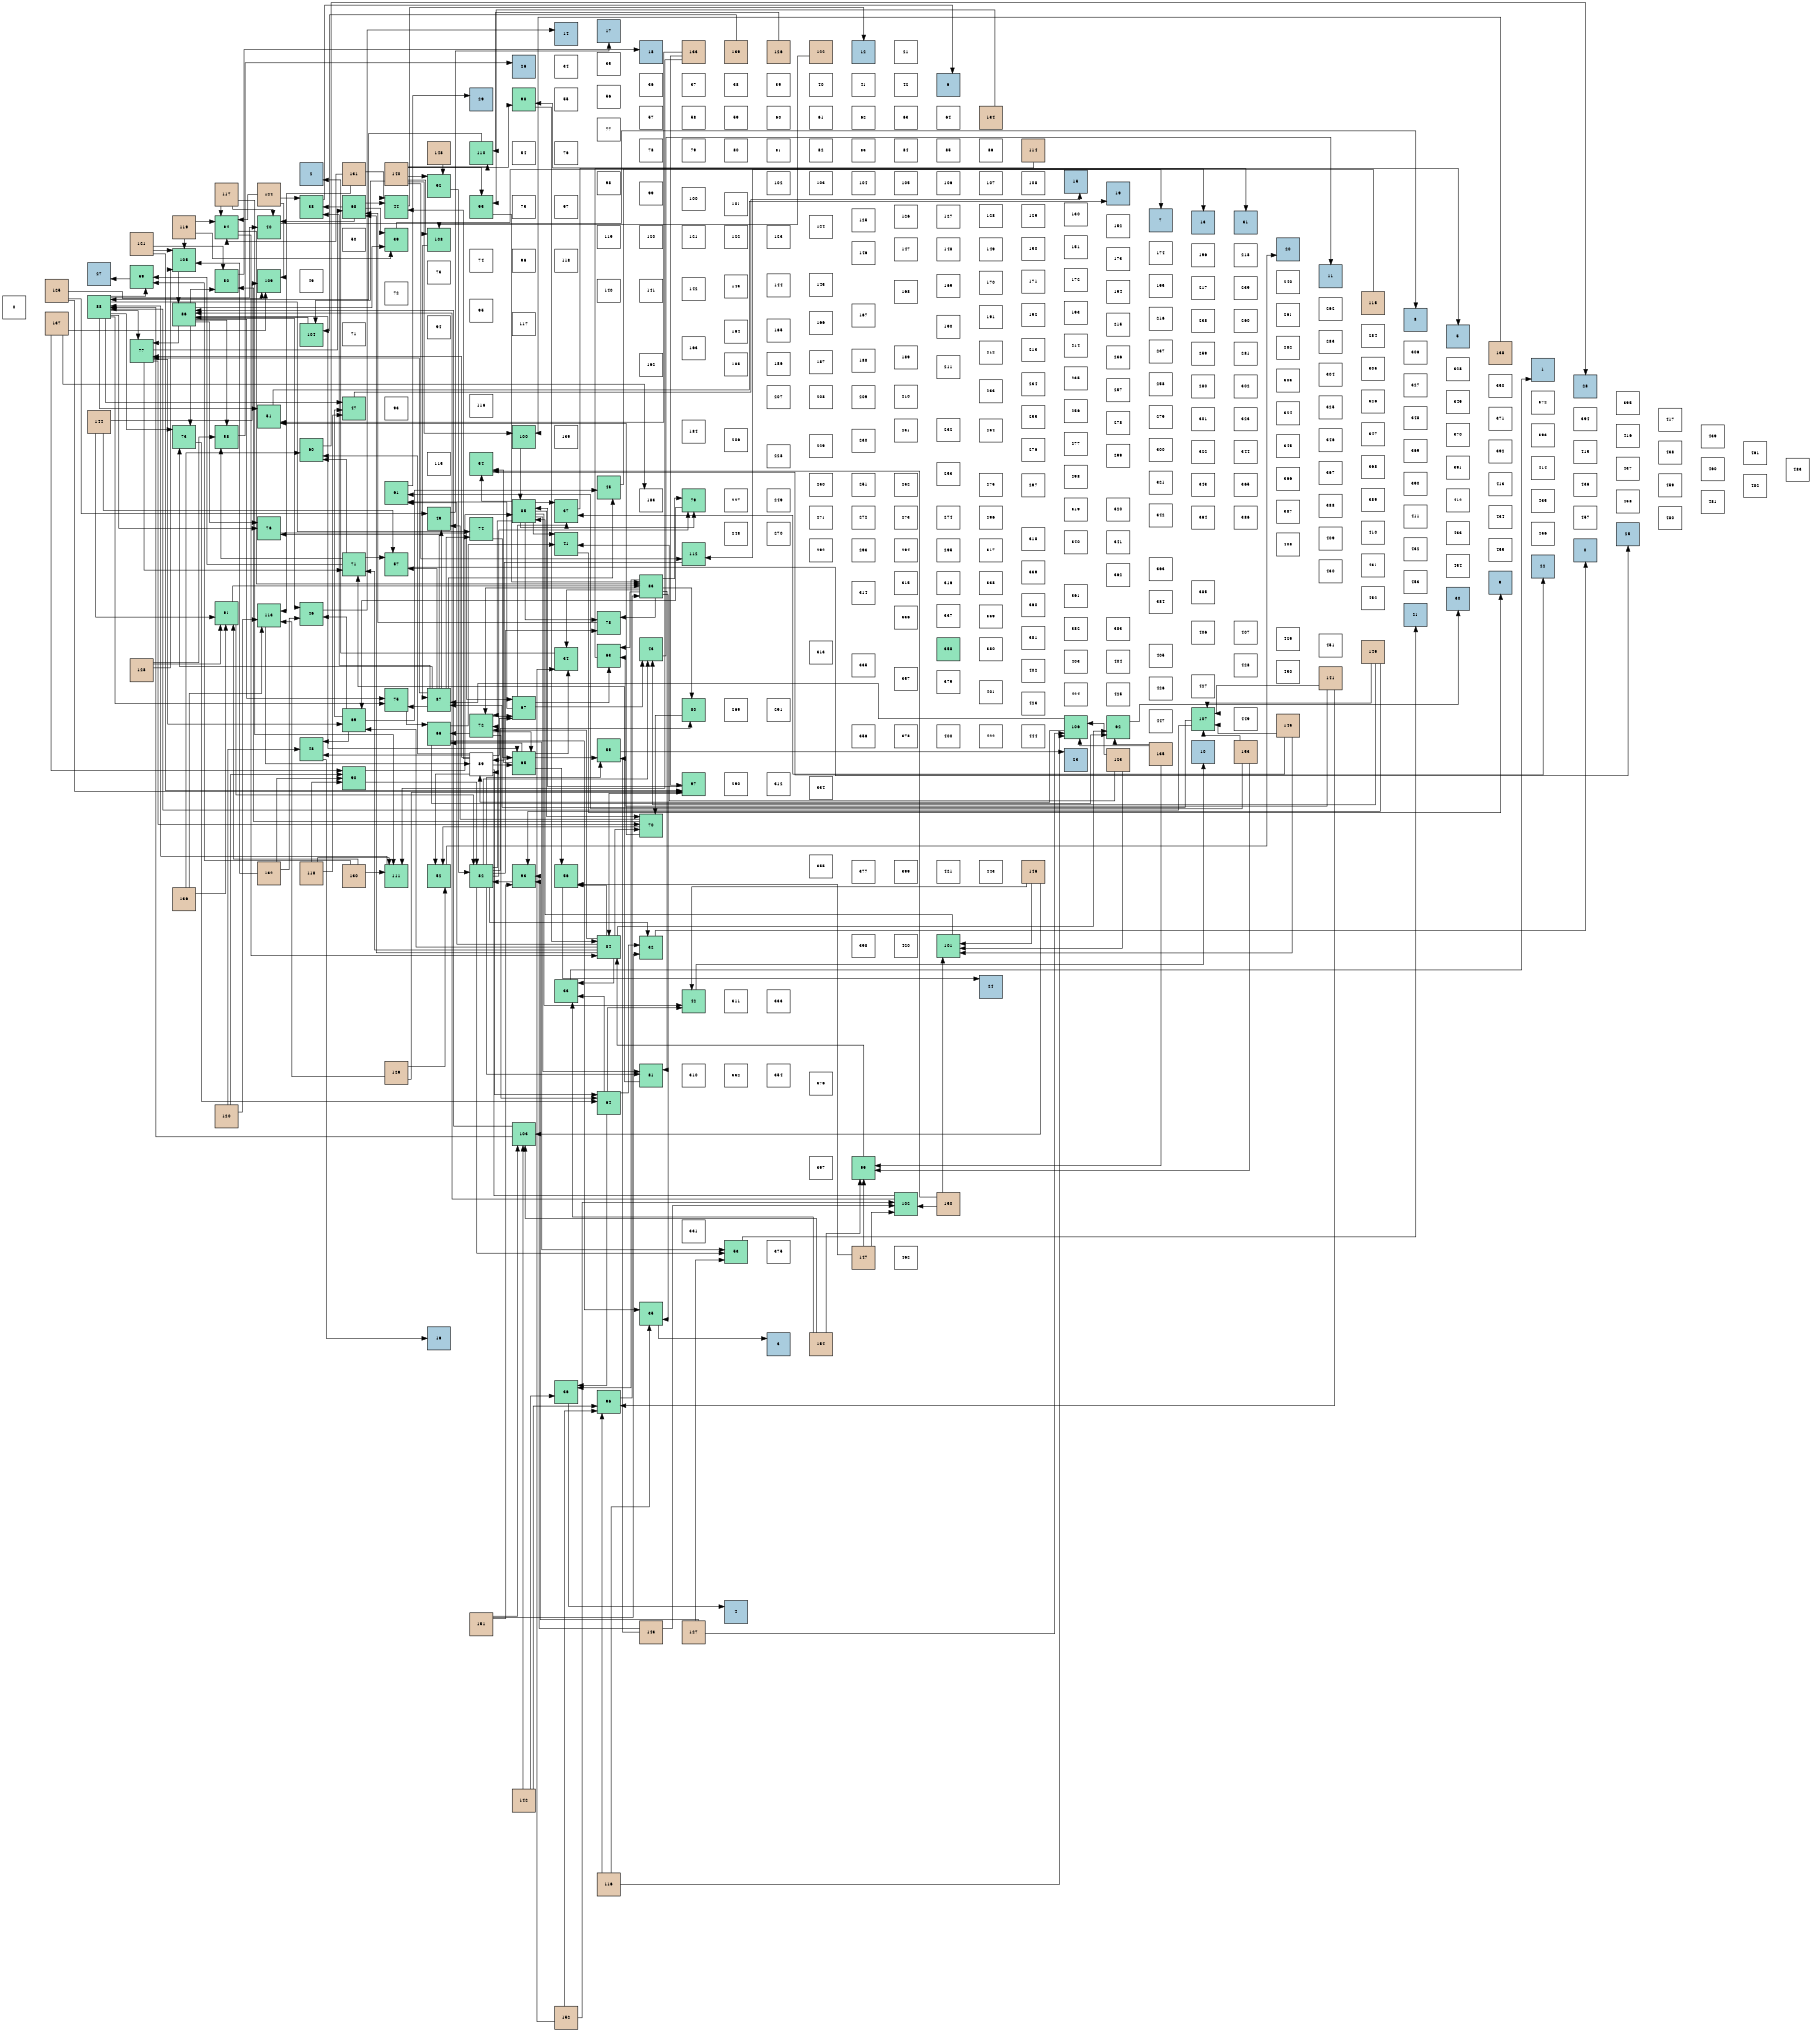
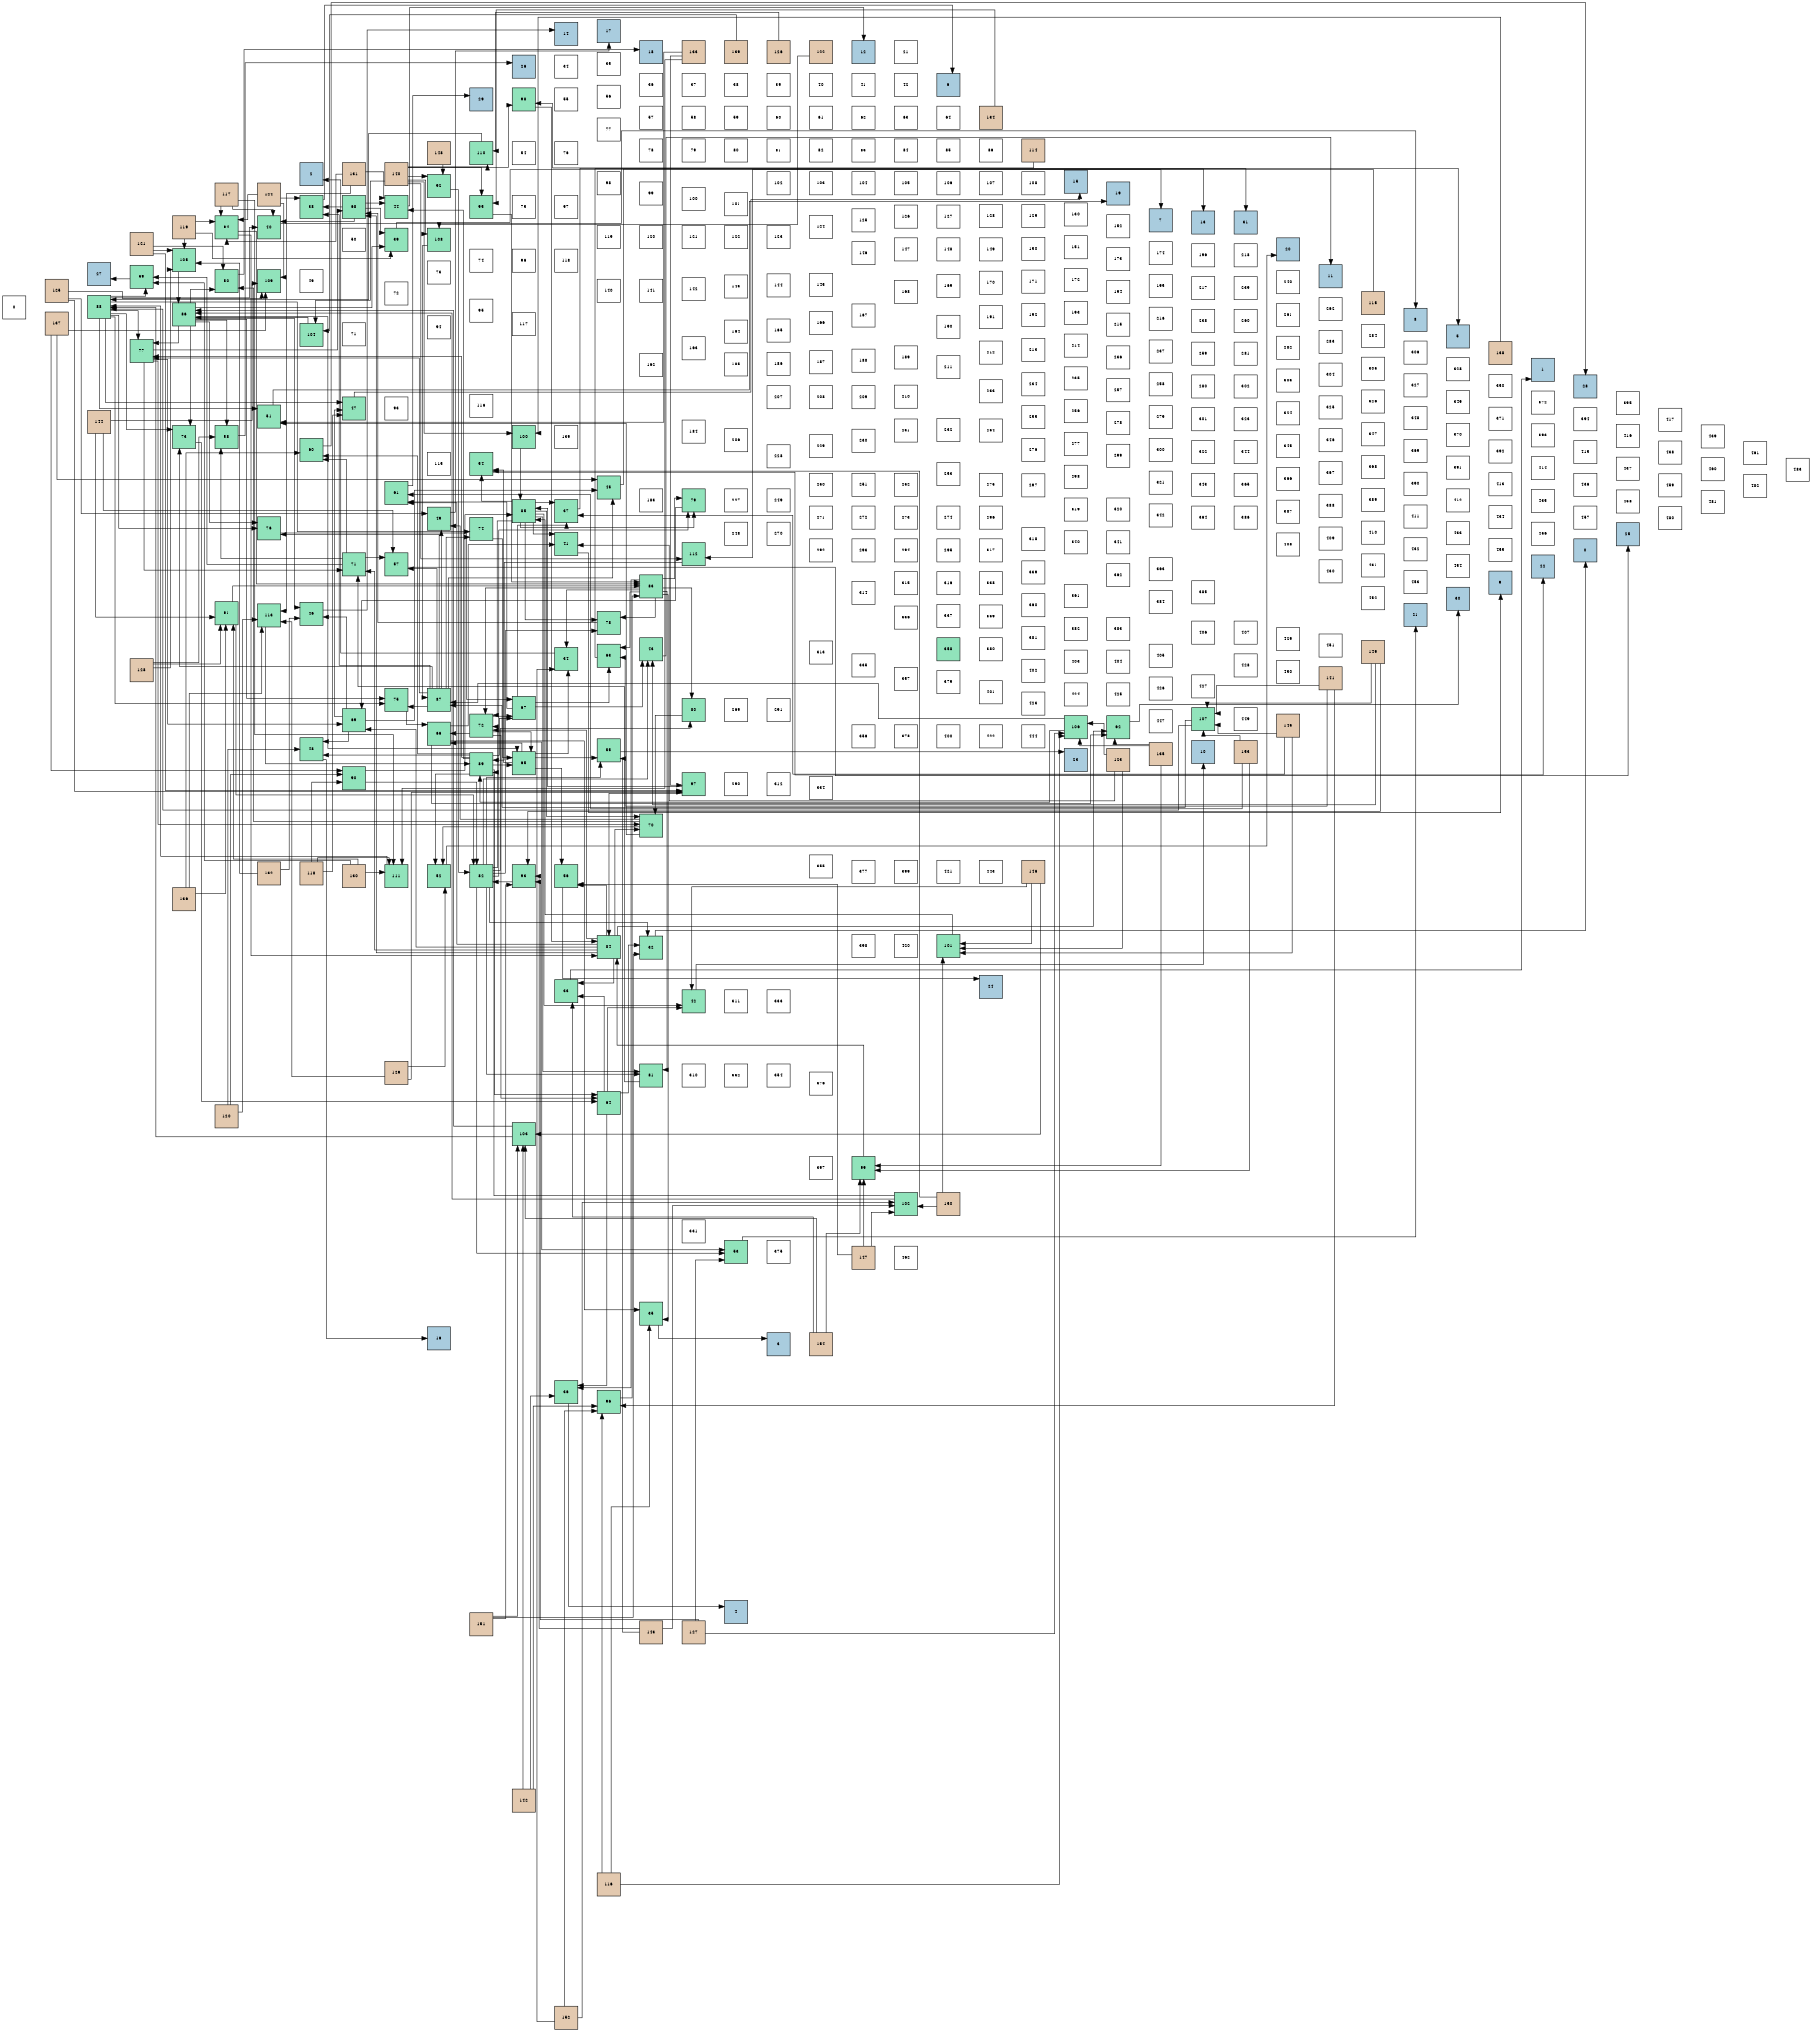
(361, 384) -> (235, 480)
(481, 764) -> (481, 764)
(277, 786) -> none
